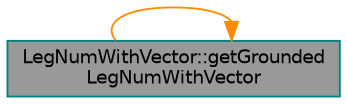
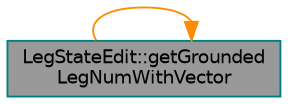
(174, 69) -> (144, 69)
